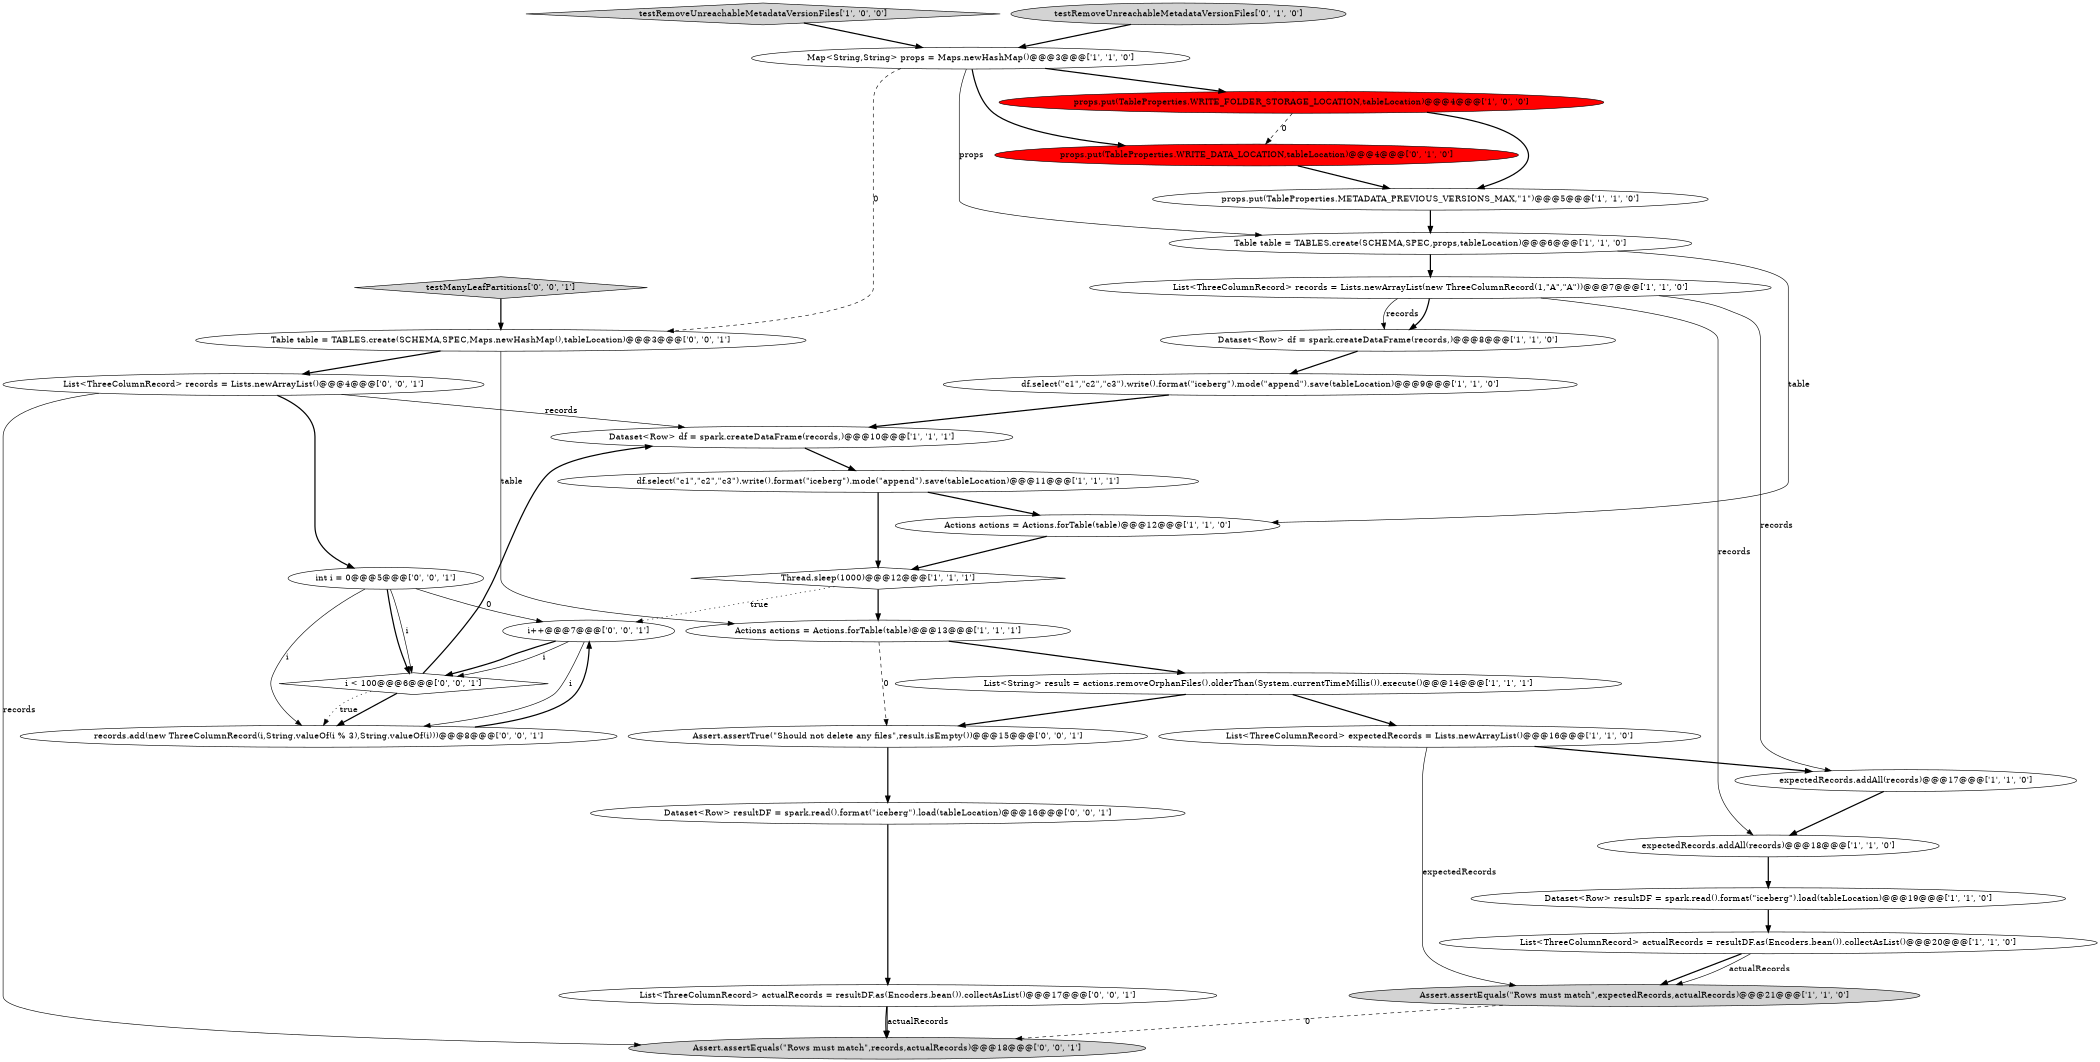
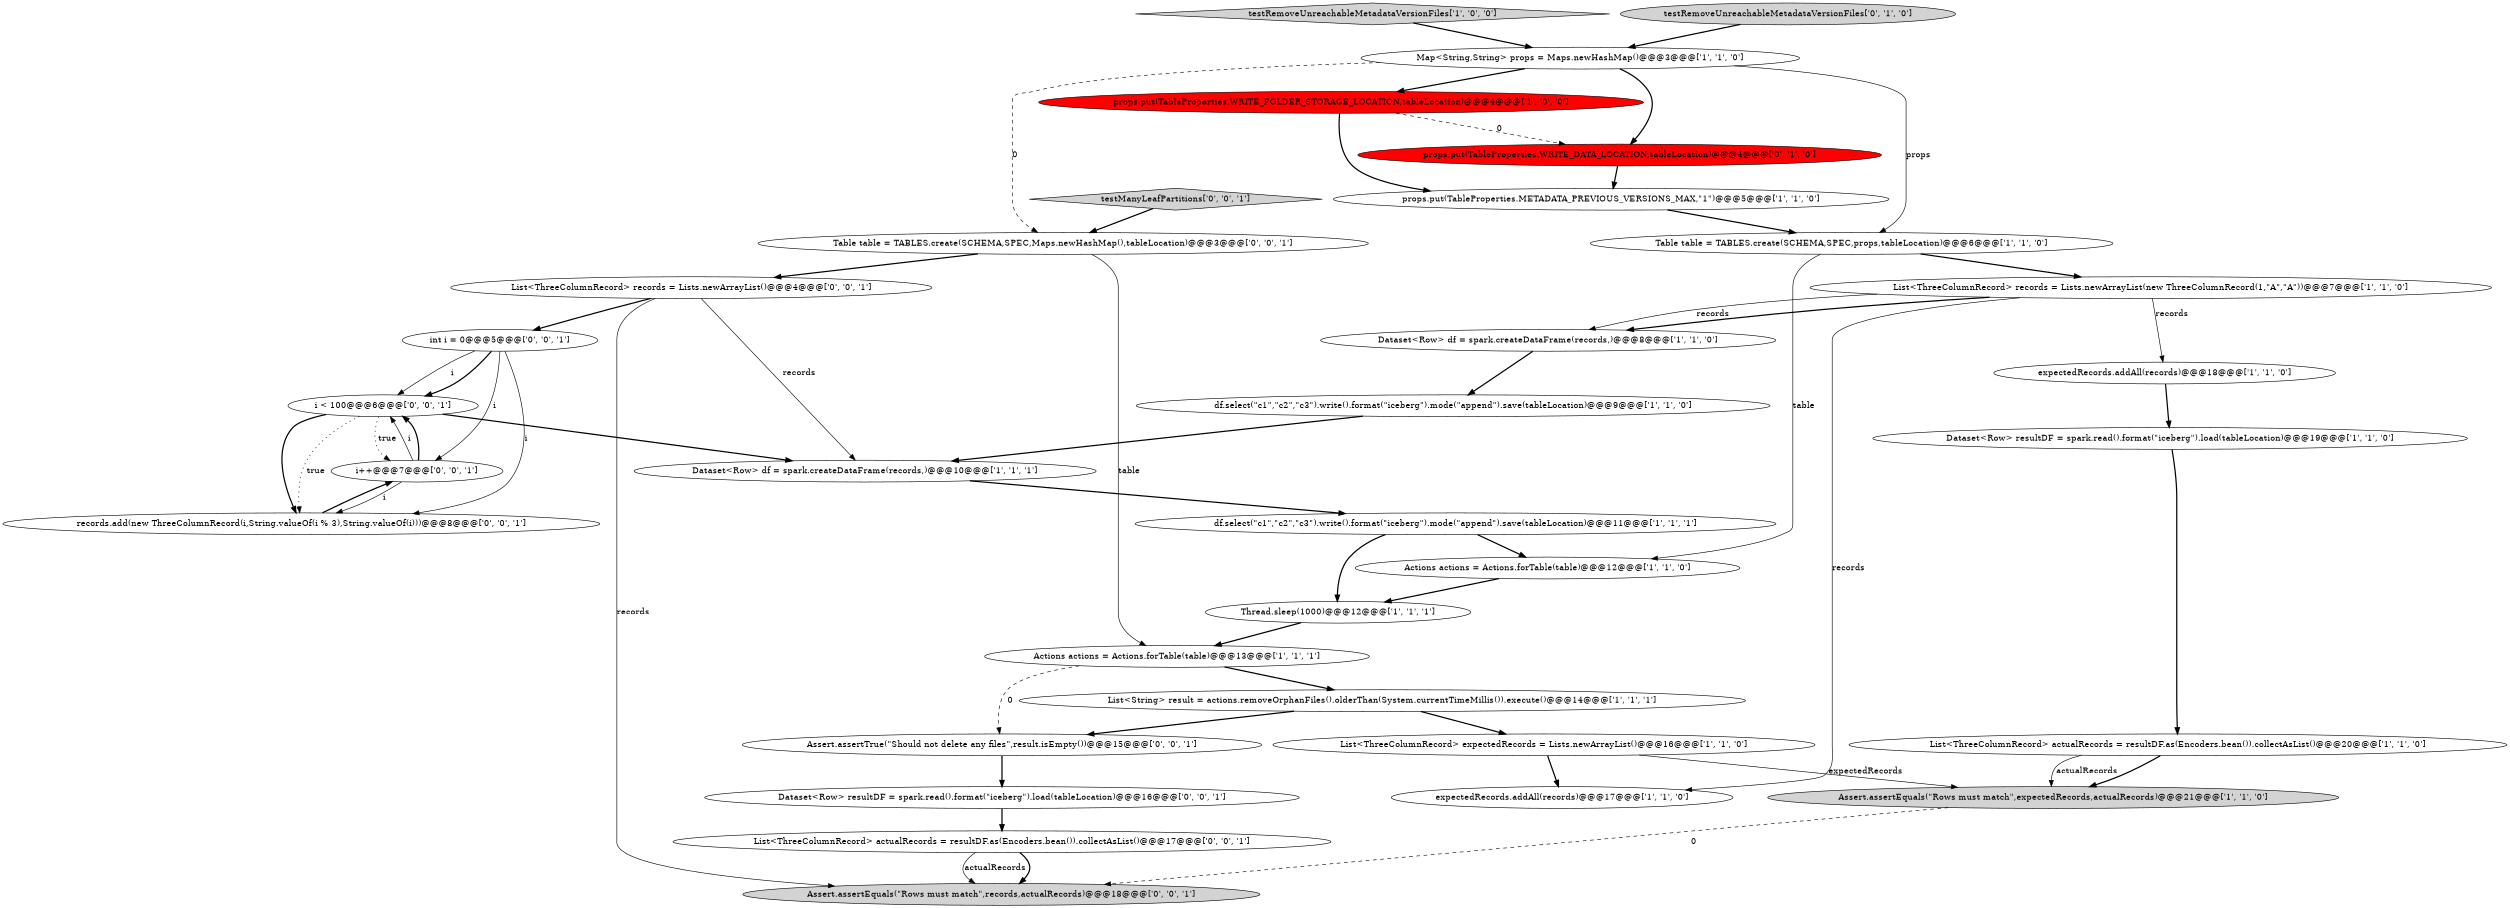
(878, 578) -> (1338, 612)
(738, 604) -> (375, 438)
(489, 605) -> (495, 406)
(414, 684) -> (383, 406)
(1840, 812) -> none
